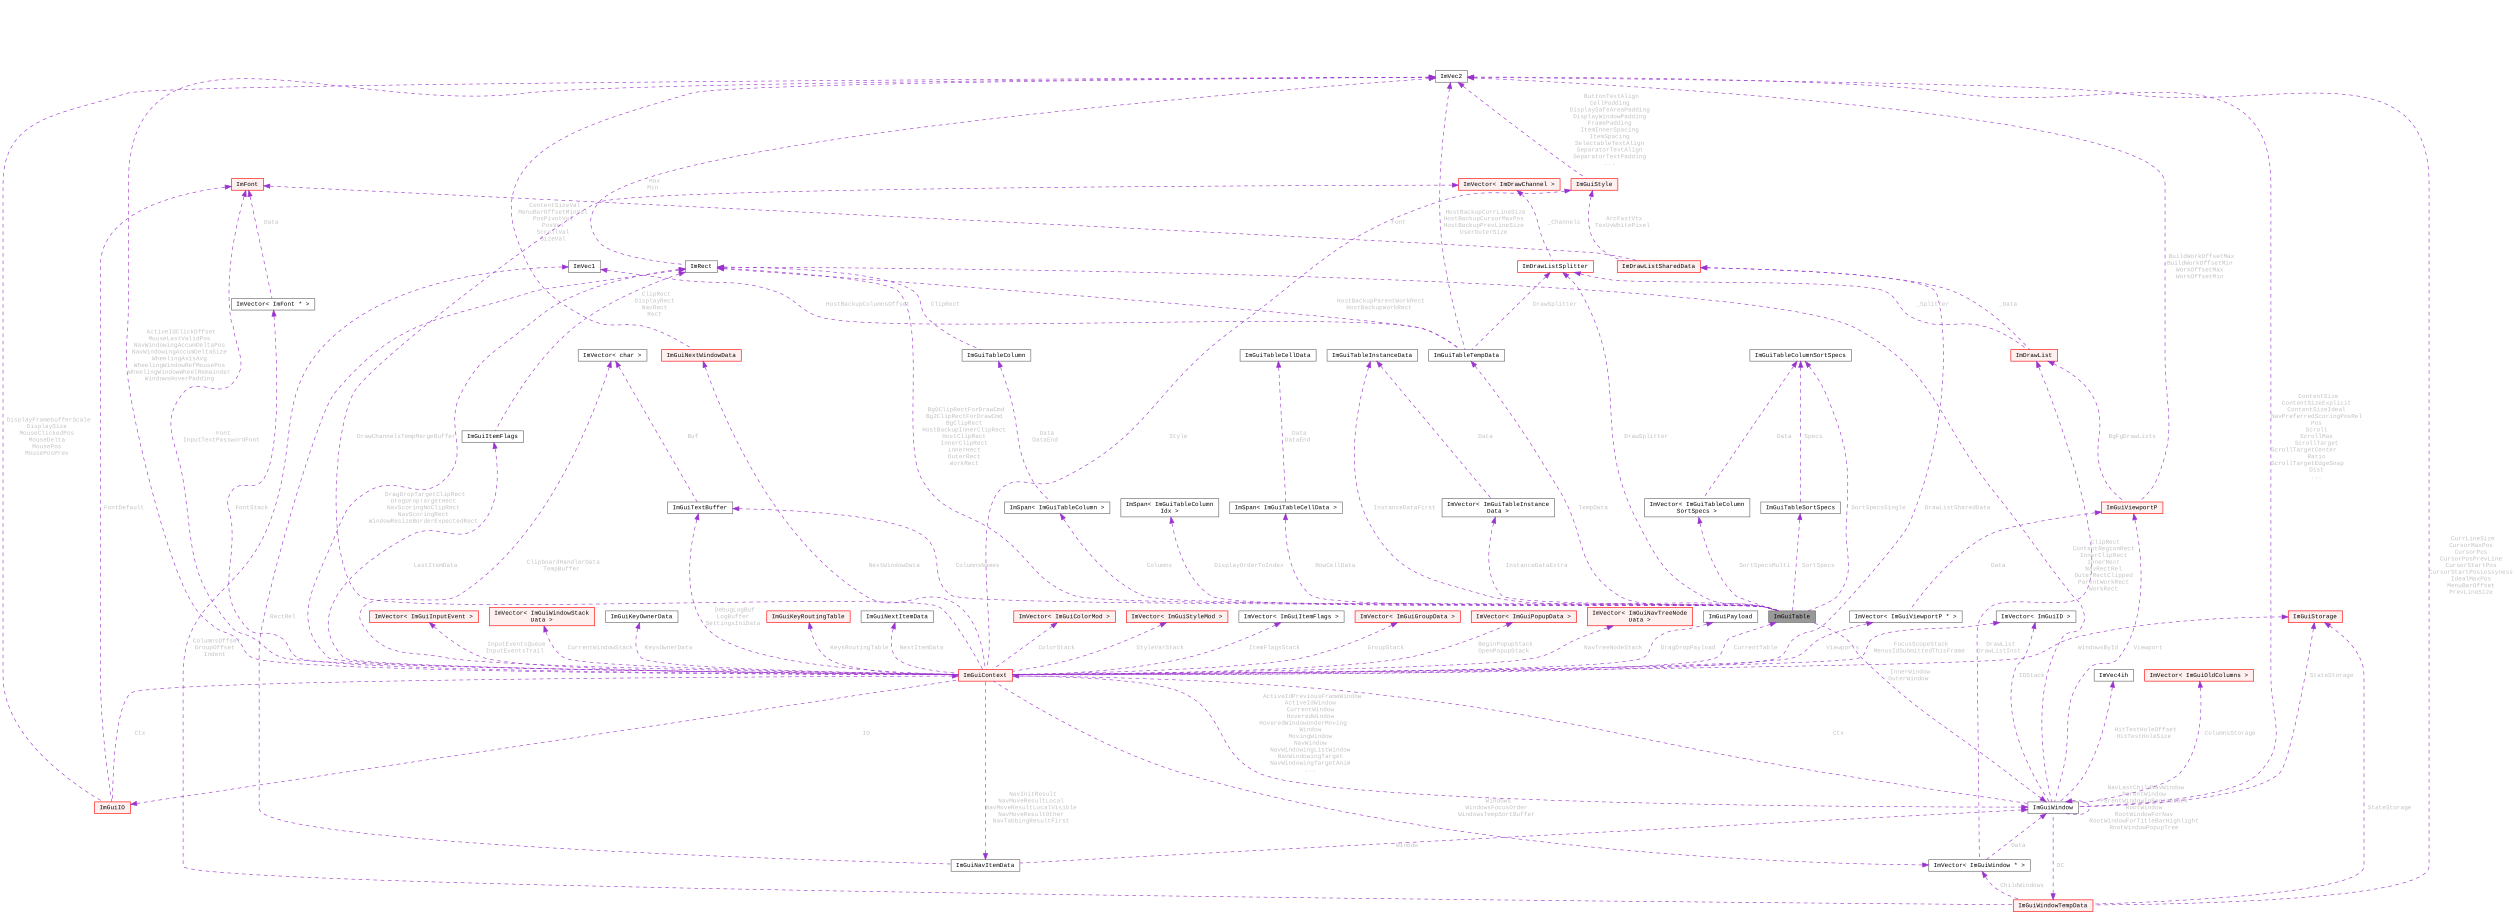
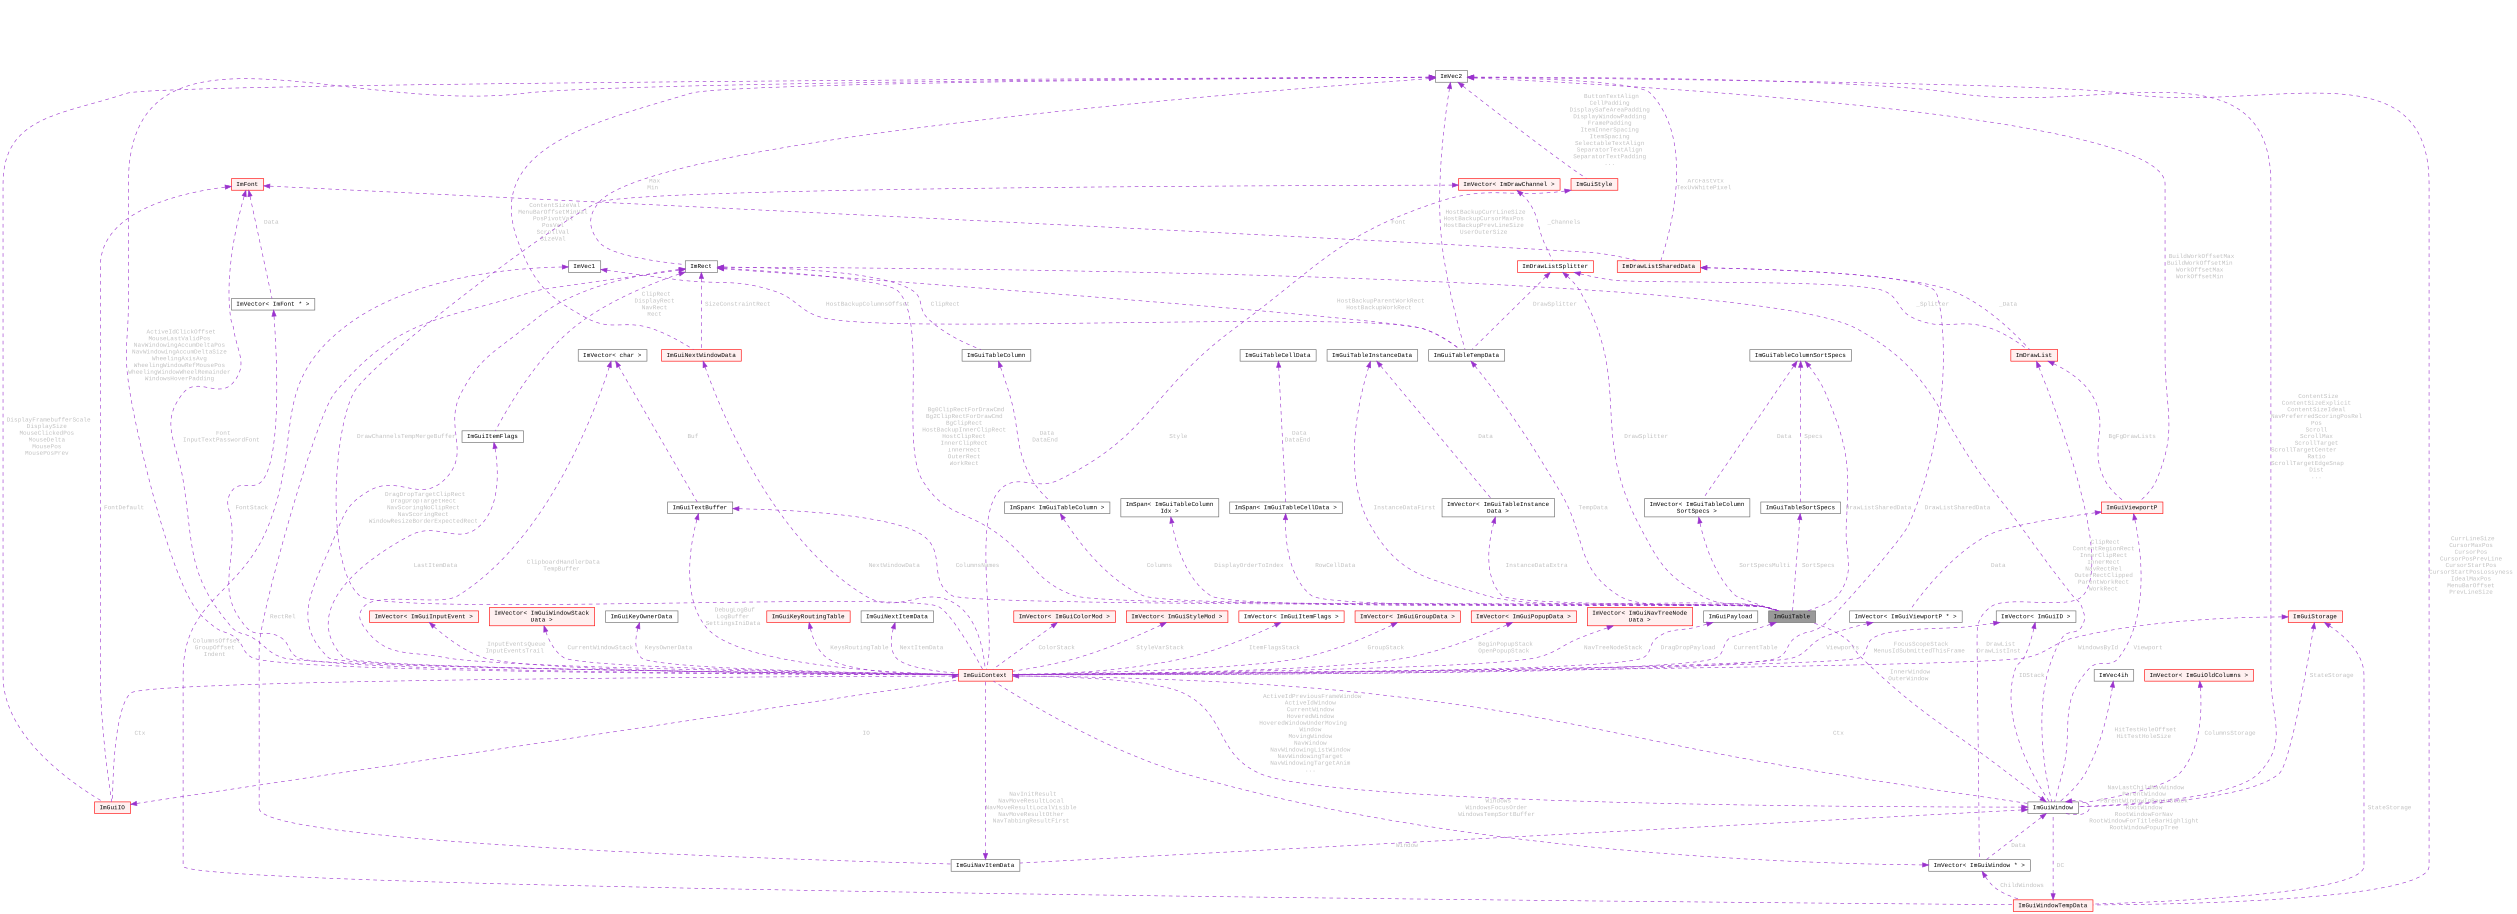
(1592, 237) -> (1649, 93)
none -> (701, 314)
(1877, 508) -> (1877, 508)
(1291, 617) -> (1291, 617)
